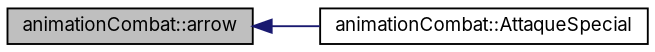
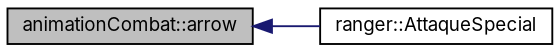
(484, 26) -> (436, 26)
